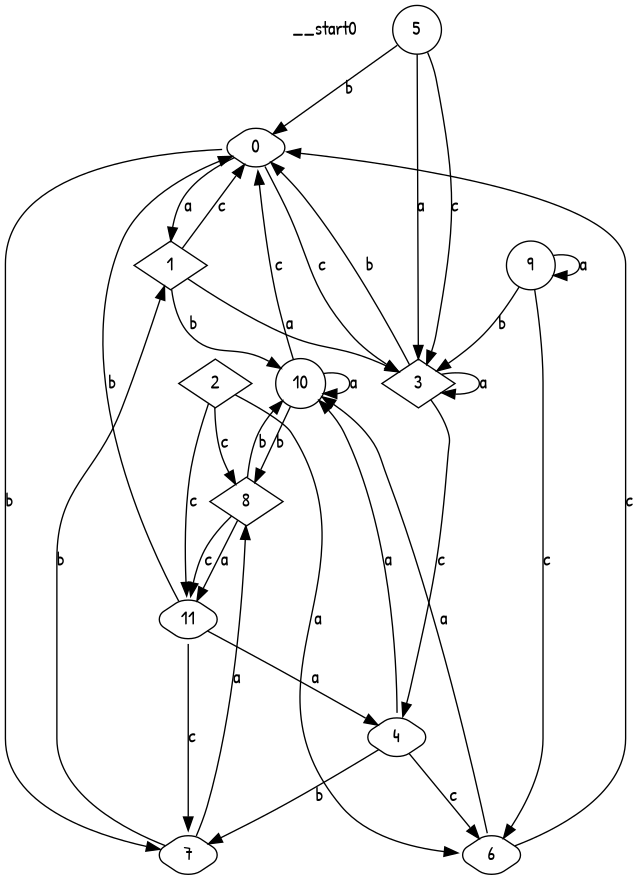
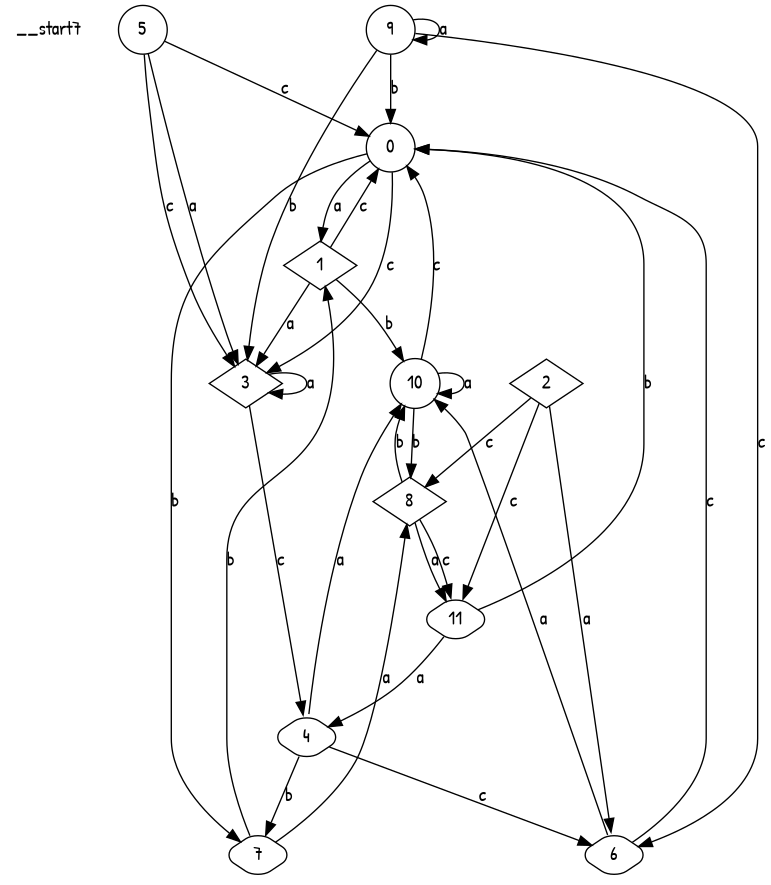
(325, 30) -> (49, 30)
(350, 89) -> (285, 89)
(256, 148) -> (391, 148)
(351, 264) -> (391, 82)
(188, 730) -> none
